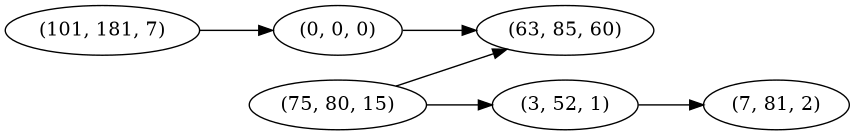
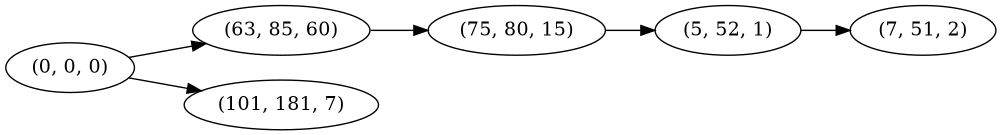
(229, 30) -> (158, 83)
(445, 70) -> (392, 30)
(565, 105) -> (728, 30)
(776, 105) -> (923, 30)
